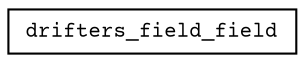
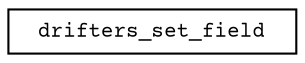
(152, 32) -> (152, 32)
